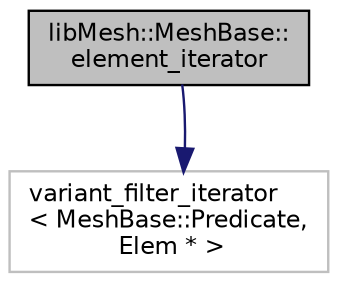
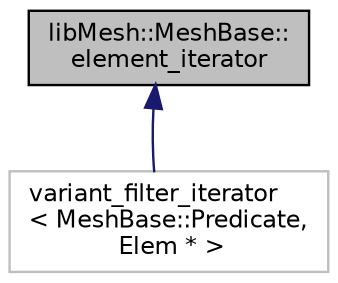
(185, 116) -> (153, 140)
